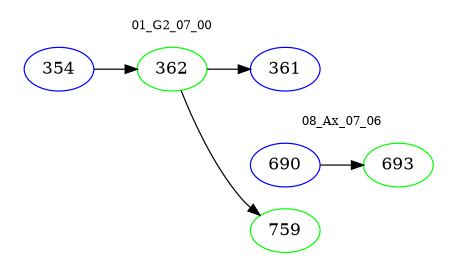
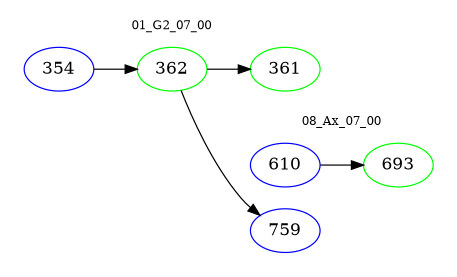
(285, 69) -> (285, 69)
(342, 122) -> (342, 122)
(285, 165) -> (285, 165)
(285, 231) -> (285, 231)
